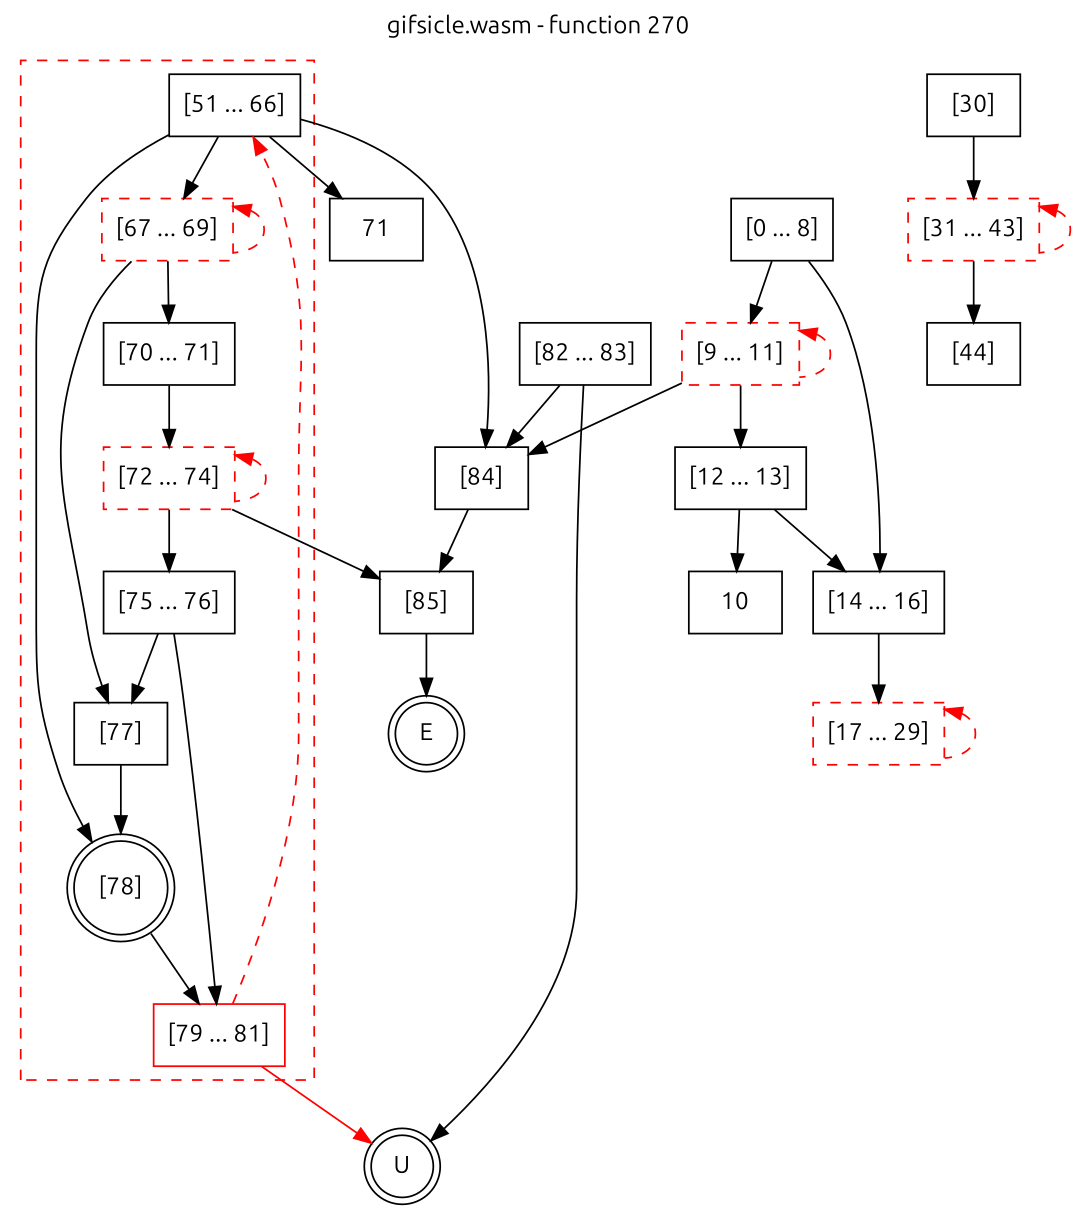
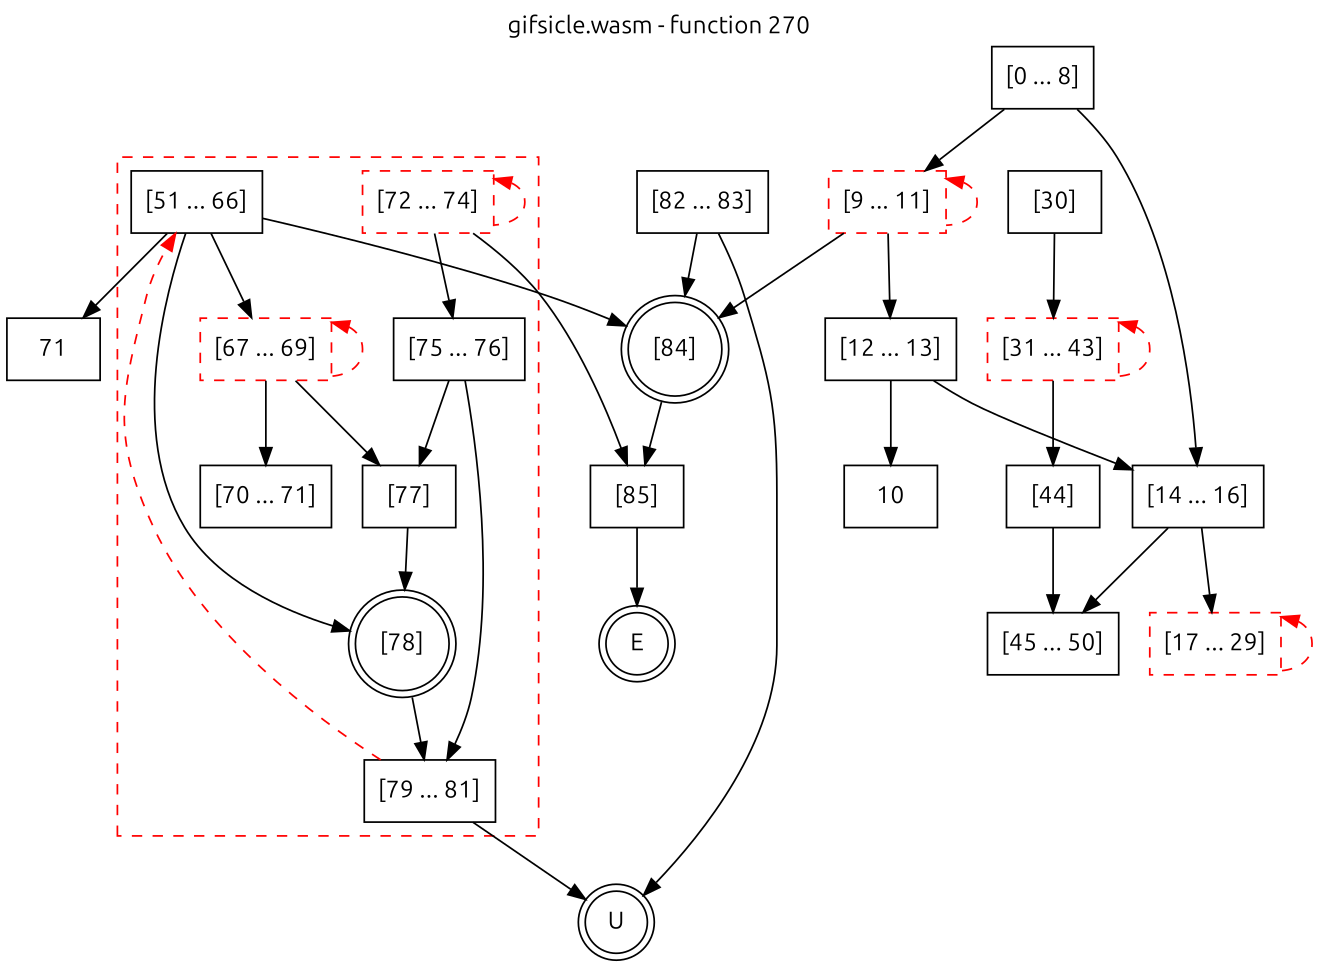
(169, 408) -> none
(482, 478) -> (675, 349)
none -> (1053, 644)
(219, 1035) -> (430, 791)
(309, 1100) -> (522, 856)
